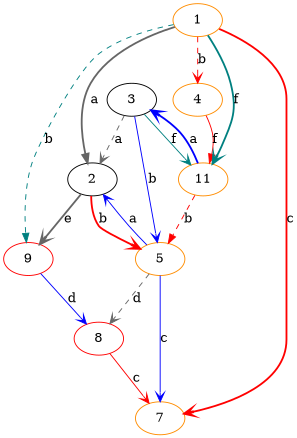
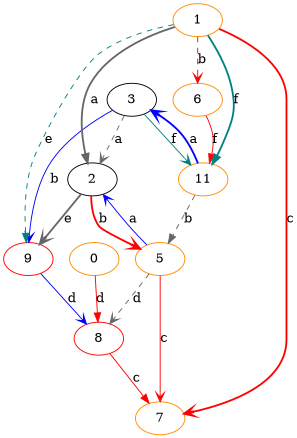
(233, 94) -> (233, 94)
(198, 100) -> (198, 100)
(49, 140) -> (49, 140)
(145, 175) -> (53, 160)
(184, 215) -> (184, 215)
none -> (94, 259)
(160, 334) -> (160, 334)
(127, 375) -> (127, 375)
